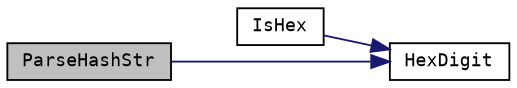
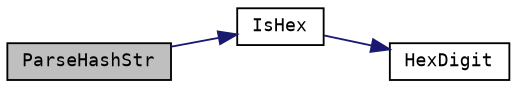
(271, 62) -> (195, 42)
